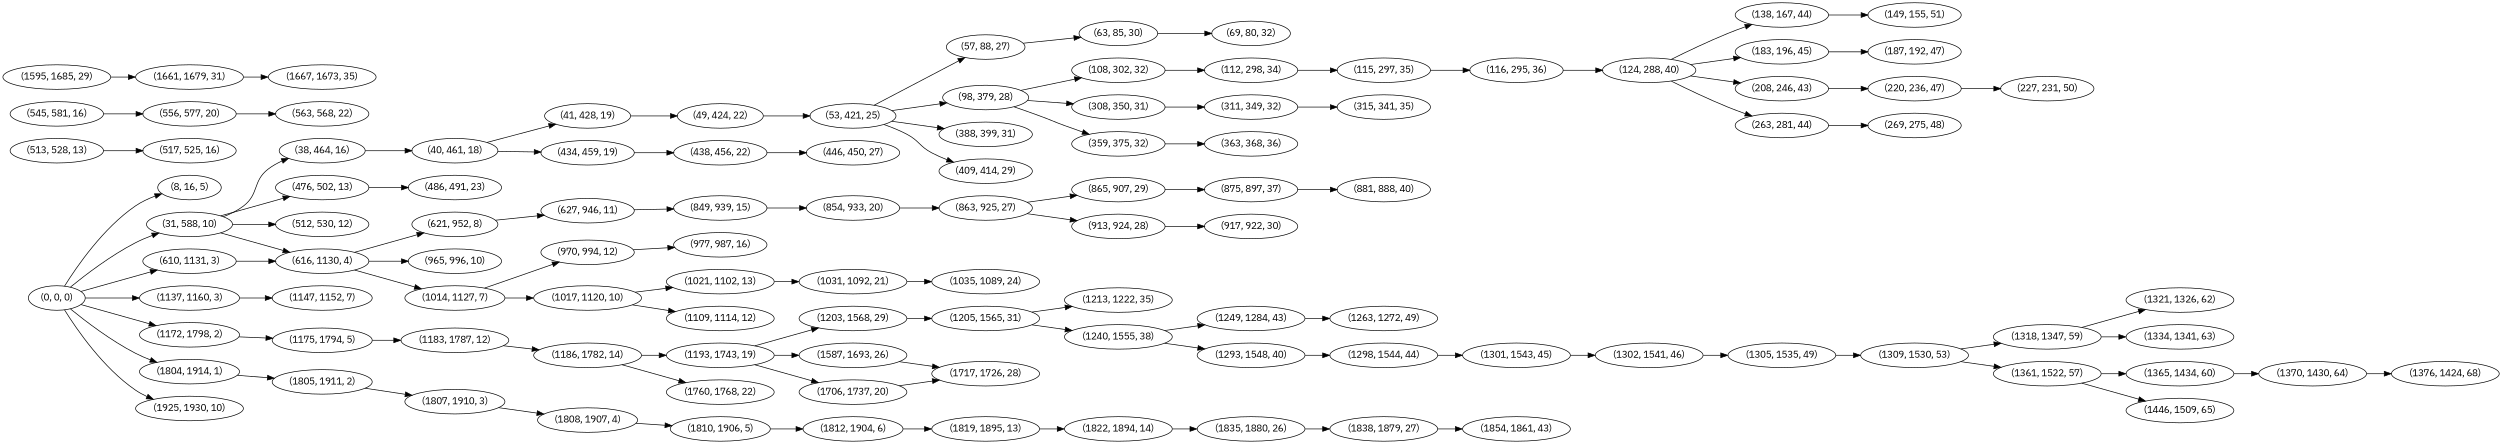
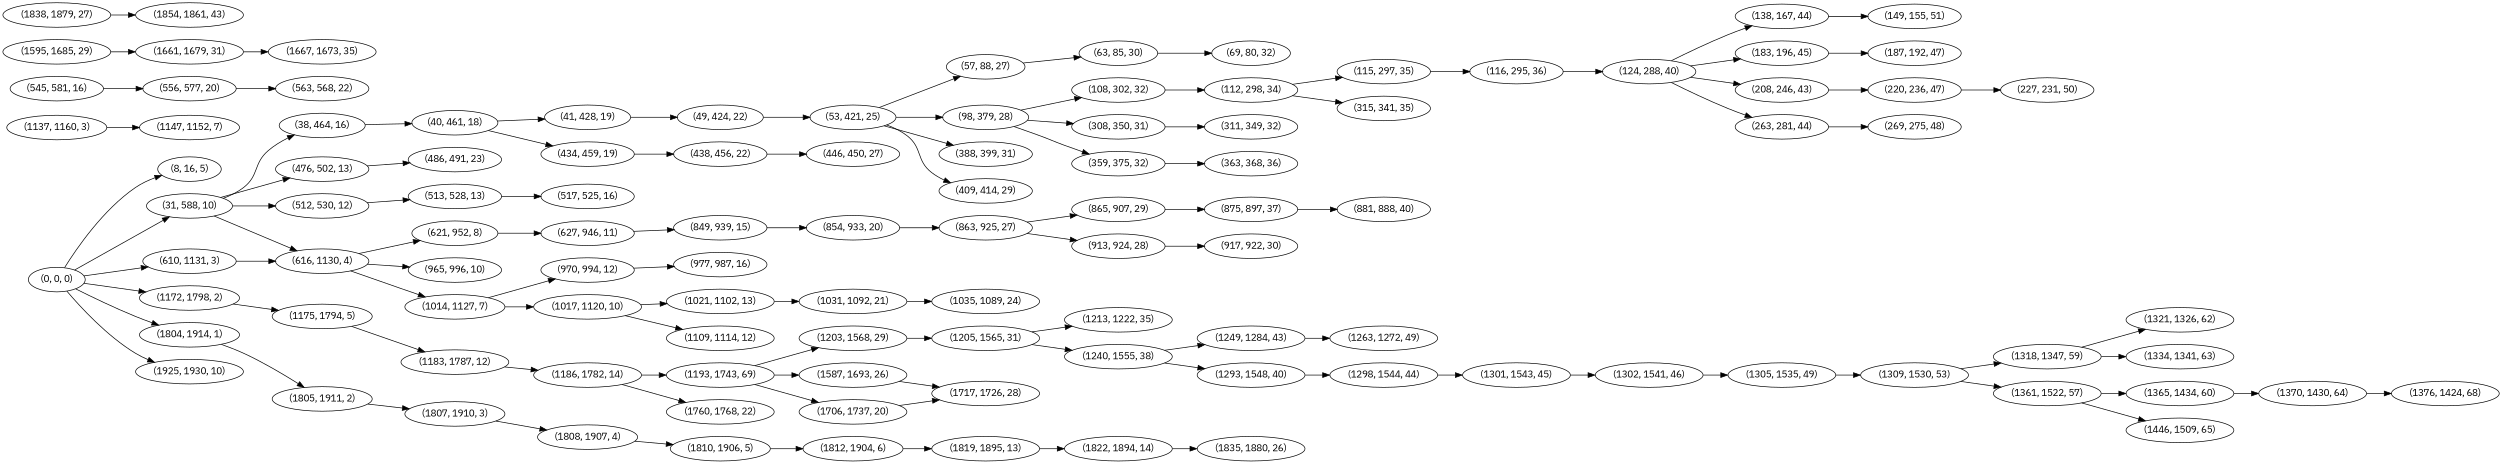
(1314, 107) -> (1314, 99)
none -> (385, 201)
(109, 298) -> none
(720, 355) -> (720, 375)
(1314, 429) -> none
